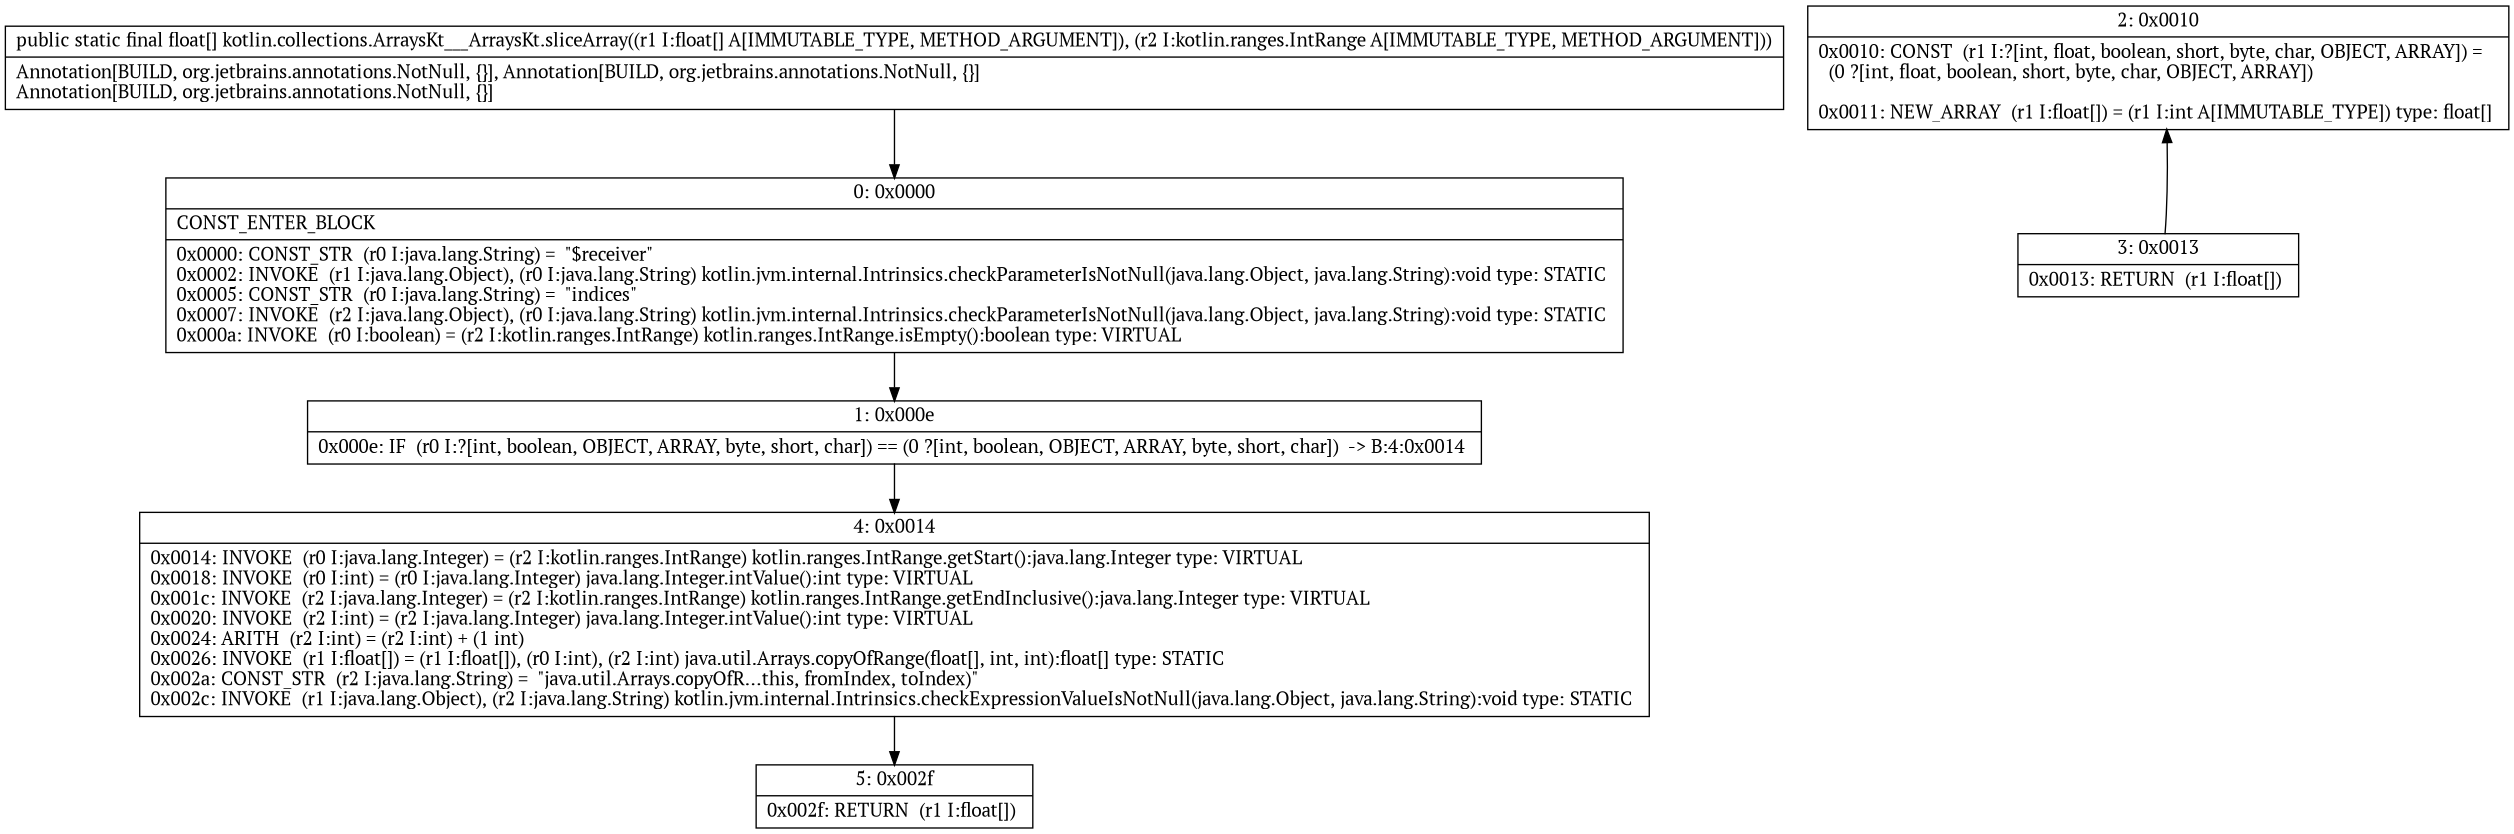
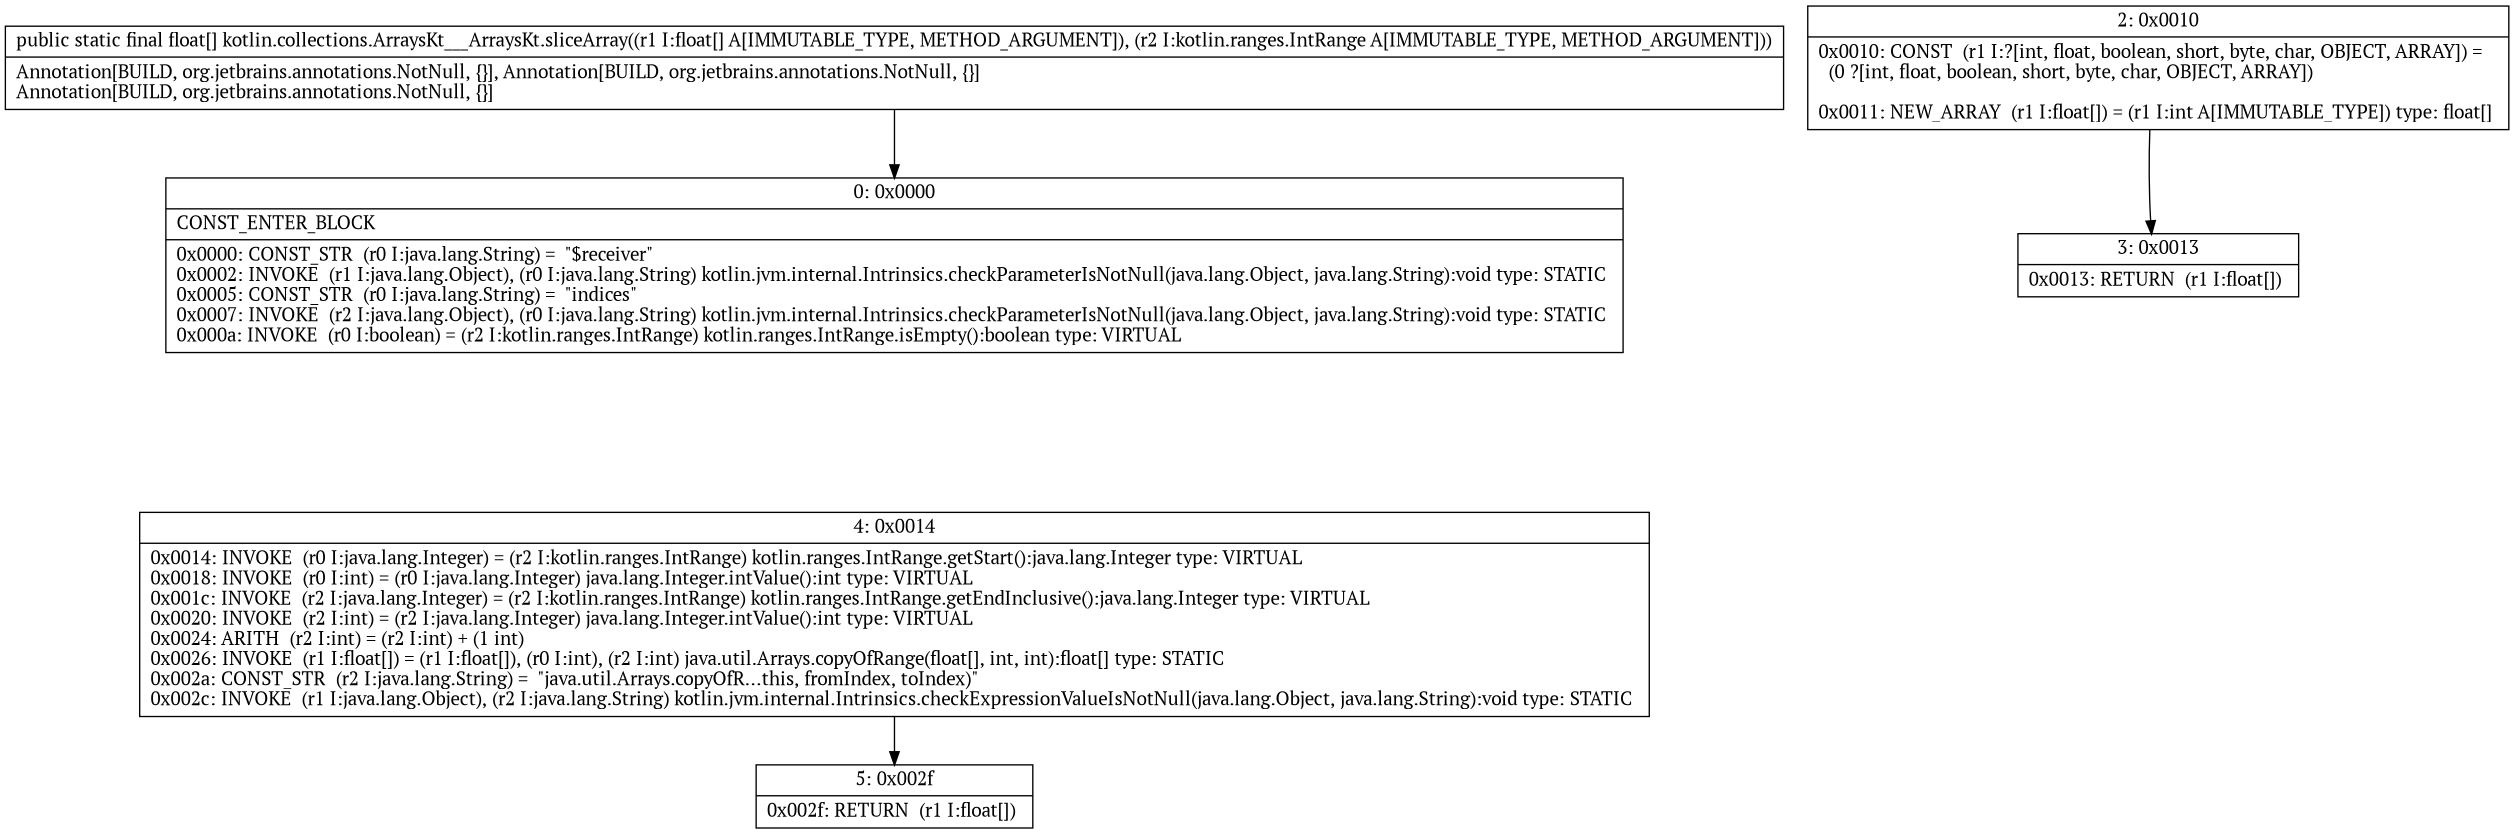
(2167, 189) -> (2149, 175)
(894, 432) -> none
